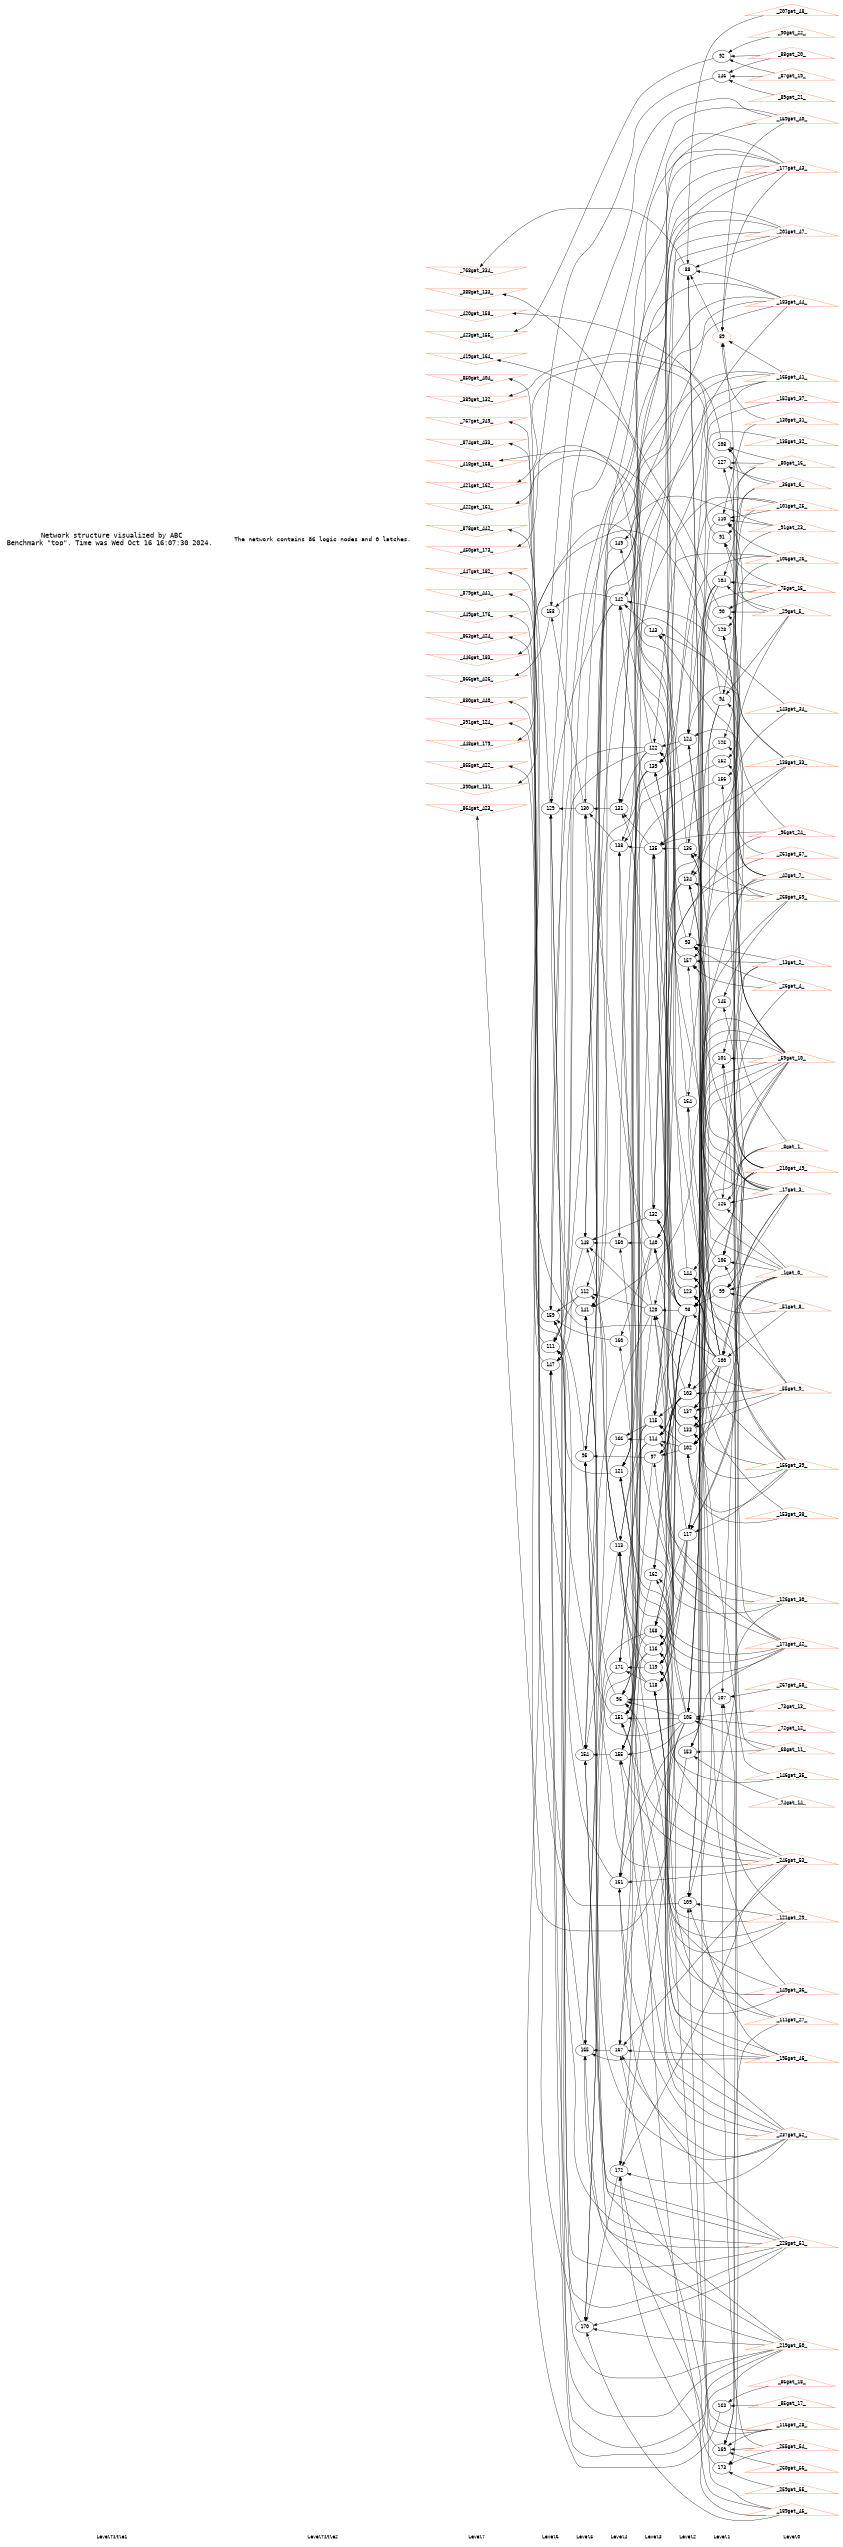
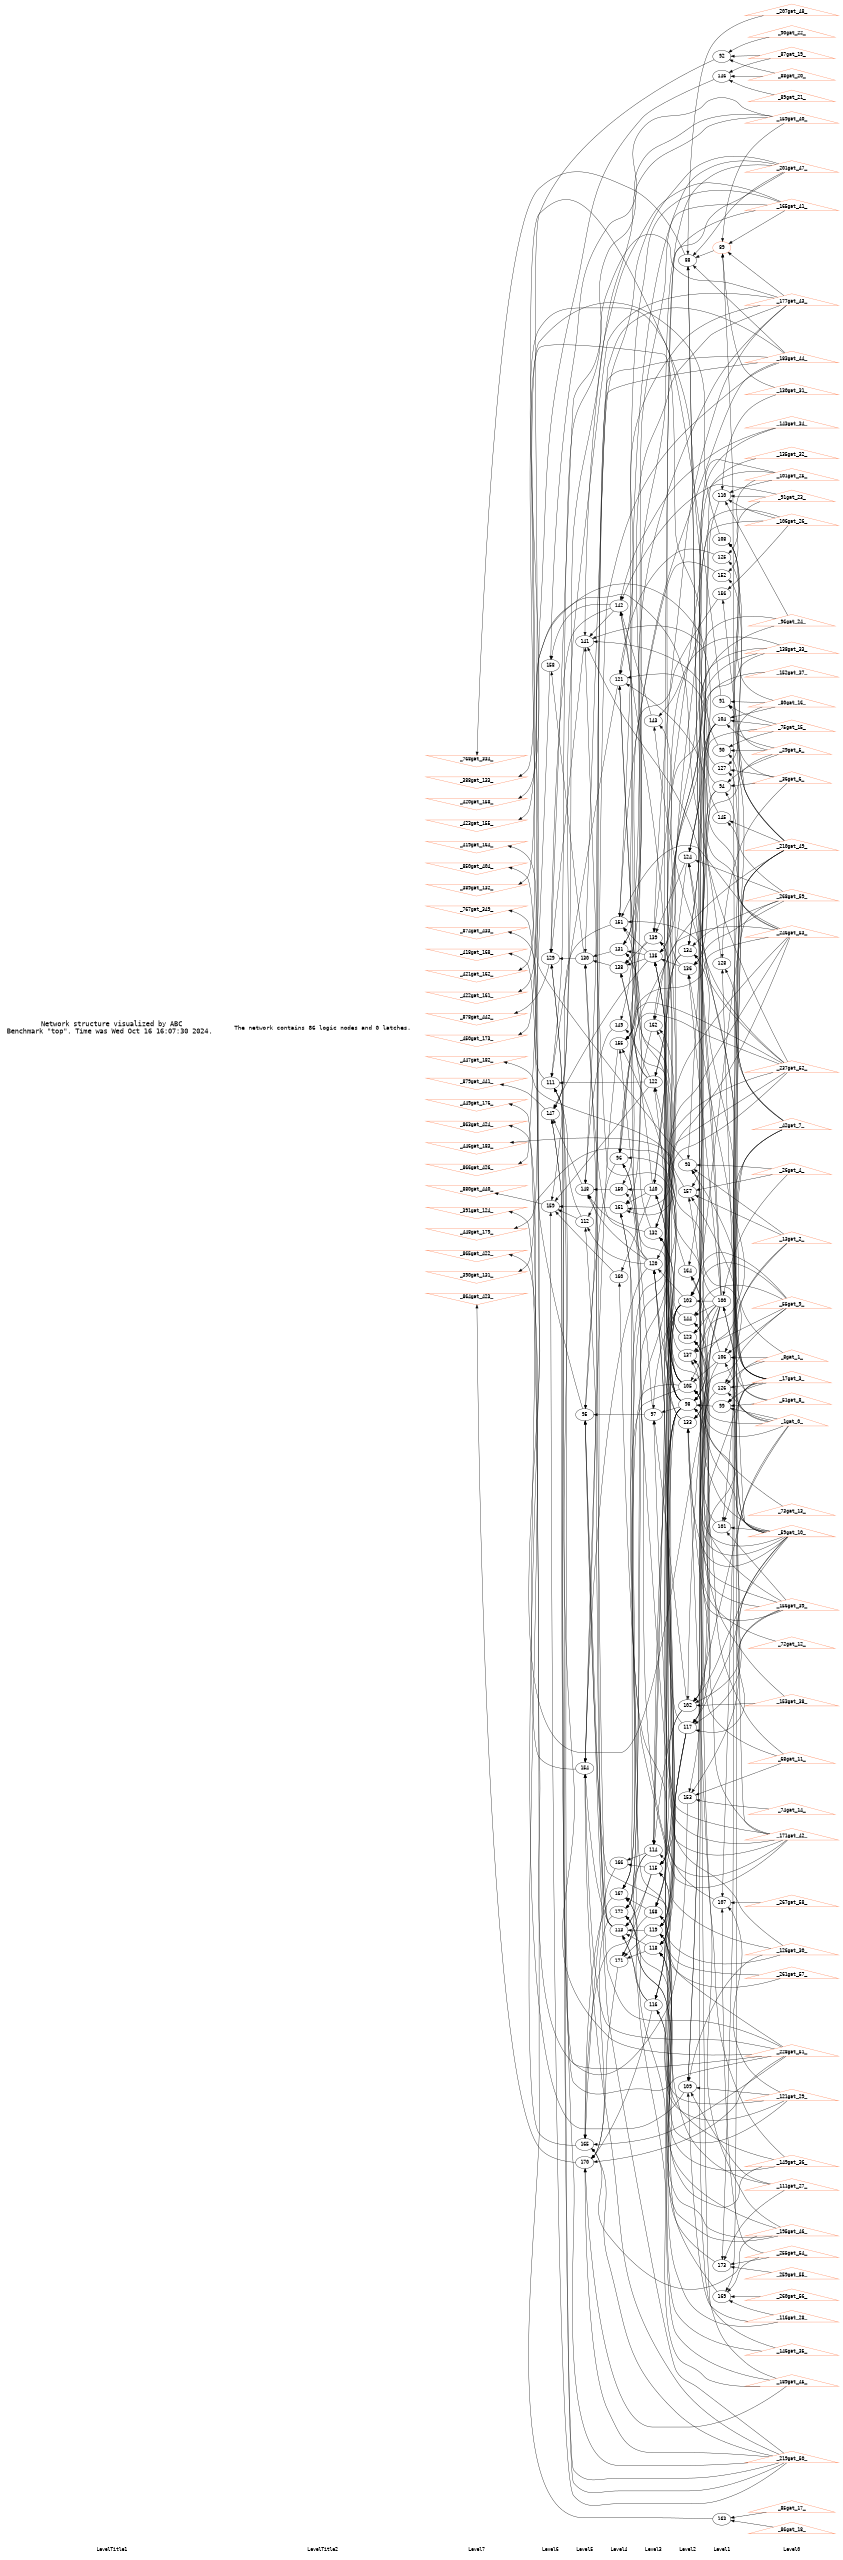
(587, 1073) -> (602, 1023)
(734, 2224) -> (750, 2216)
